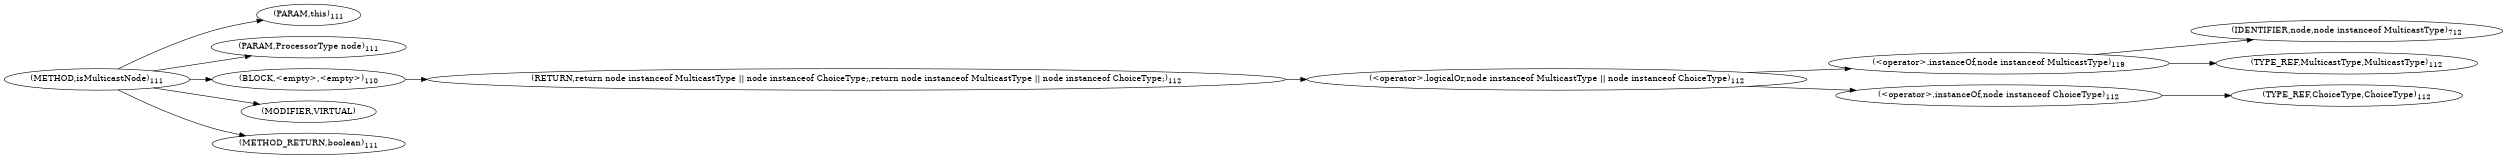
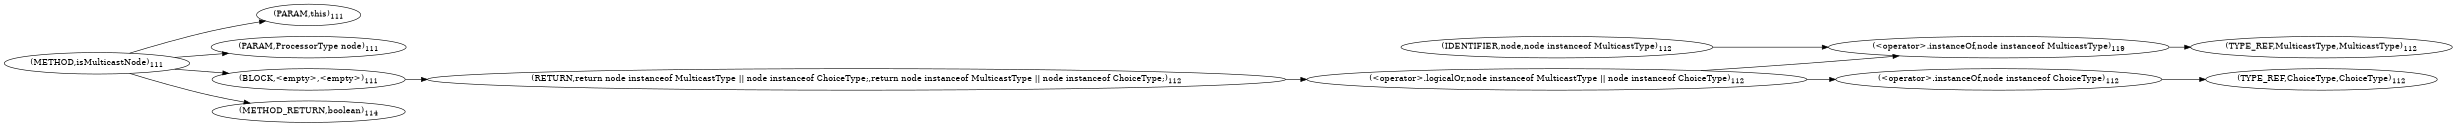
(2455, 30) -> (1665, 46)
(2171, 47) -> (1768, 47)
(371, 79) -> (371, 79)
(309, 112) -> none
(371, 143) -> (371, 111)
